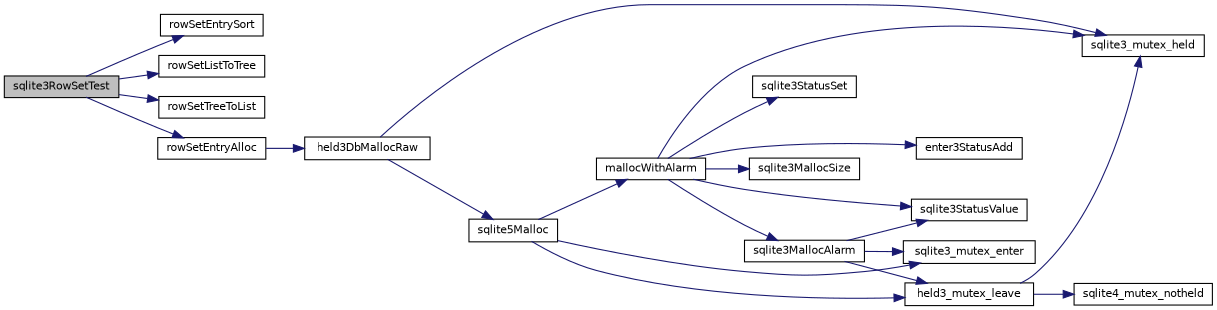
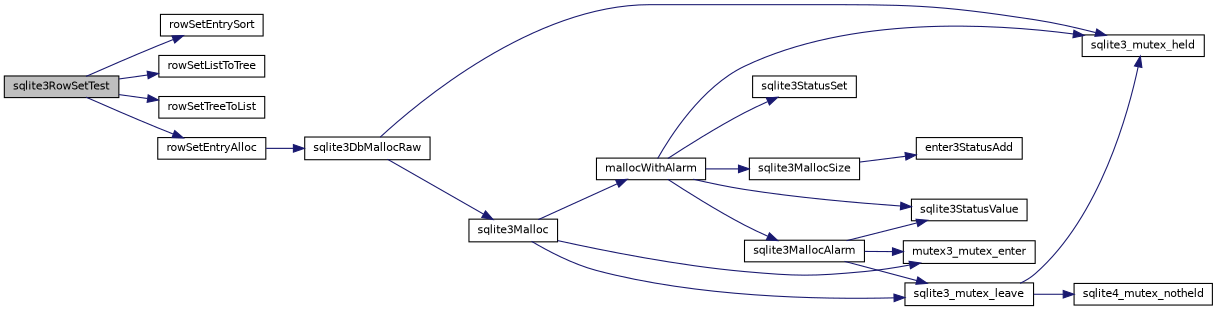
(797, 145) -> (883, 159)
(367, 148) -> (367, 148)
(513, 230) -> (513, 230)
(969, 252) -> (969, 252)
(969, 294) -> (969, 294)
